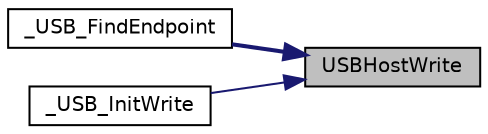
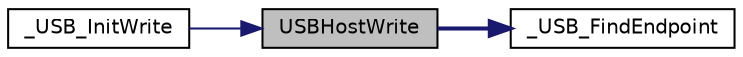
(258, 48) -> (464, 28)
